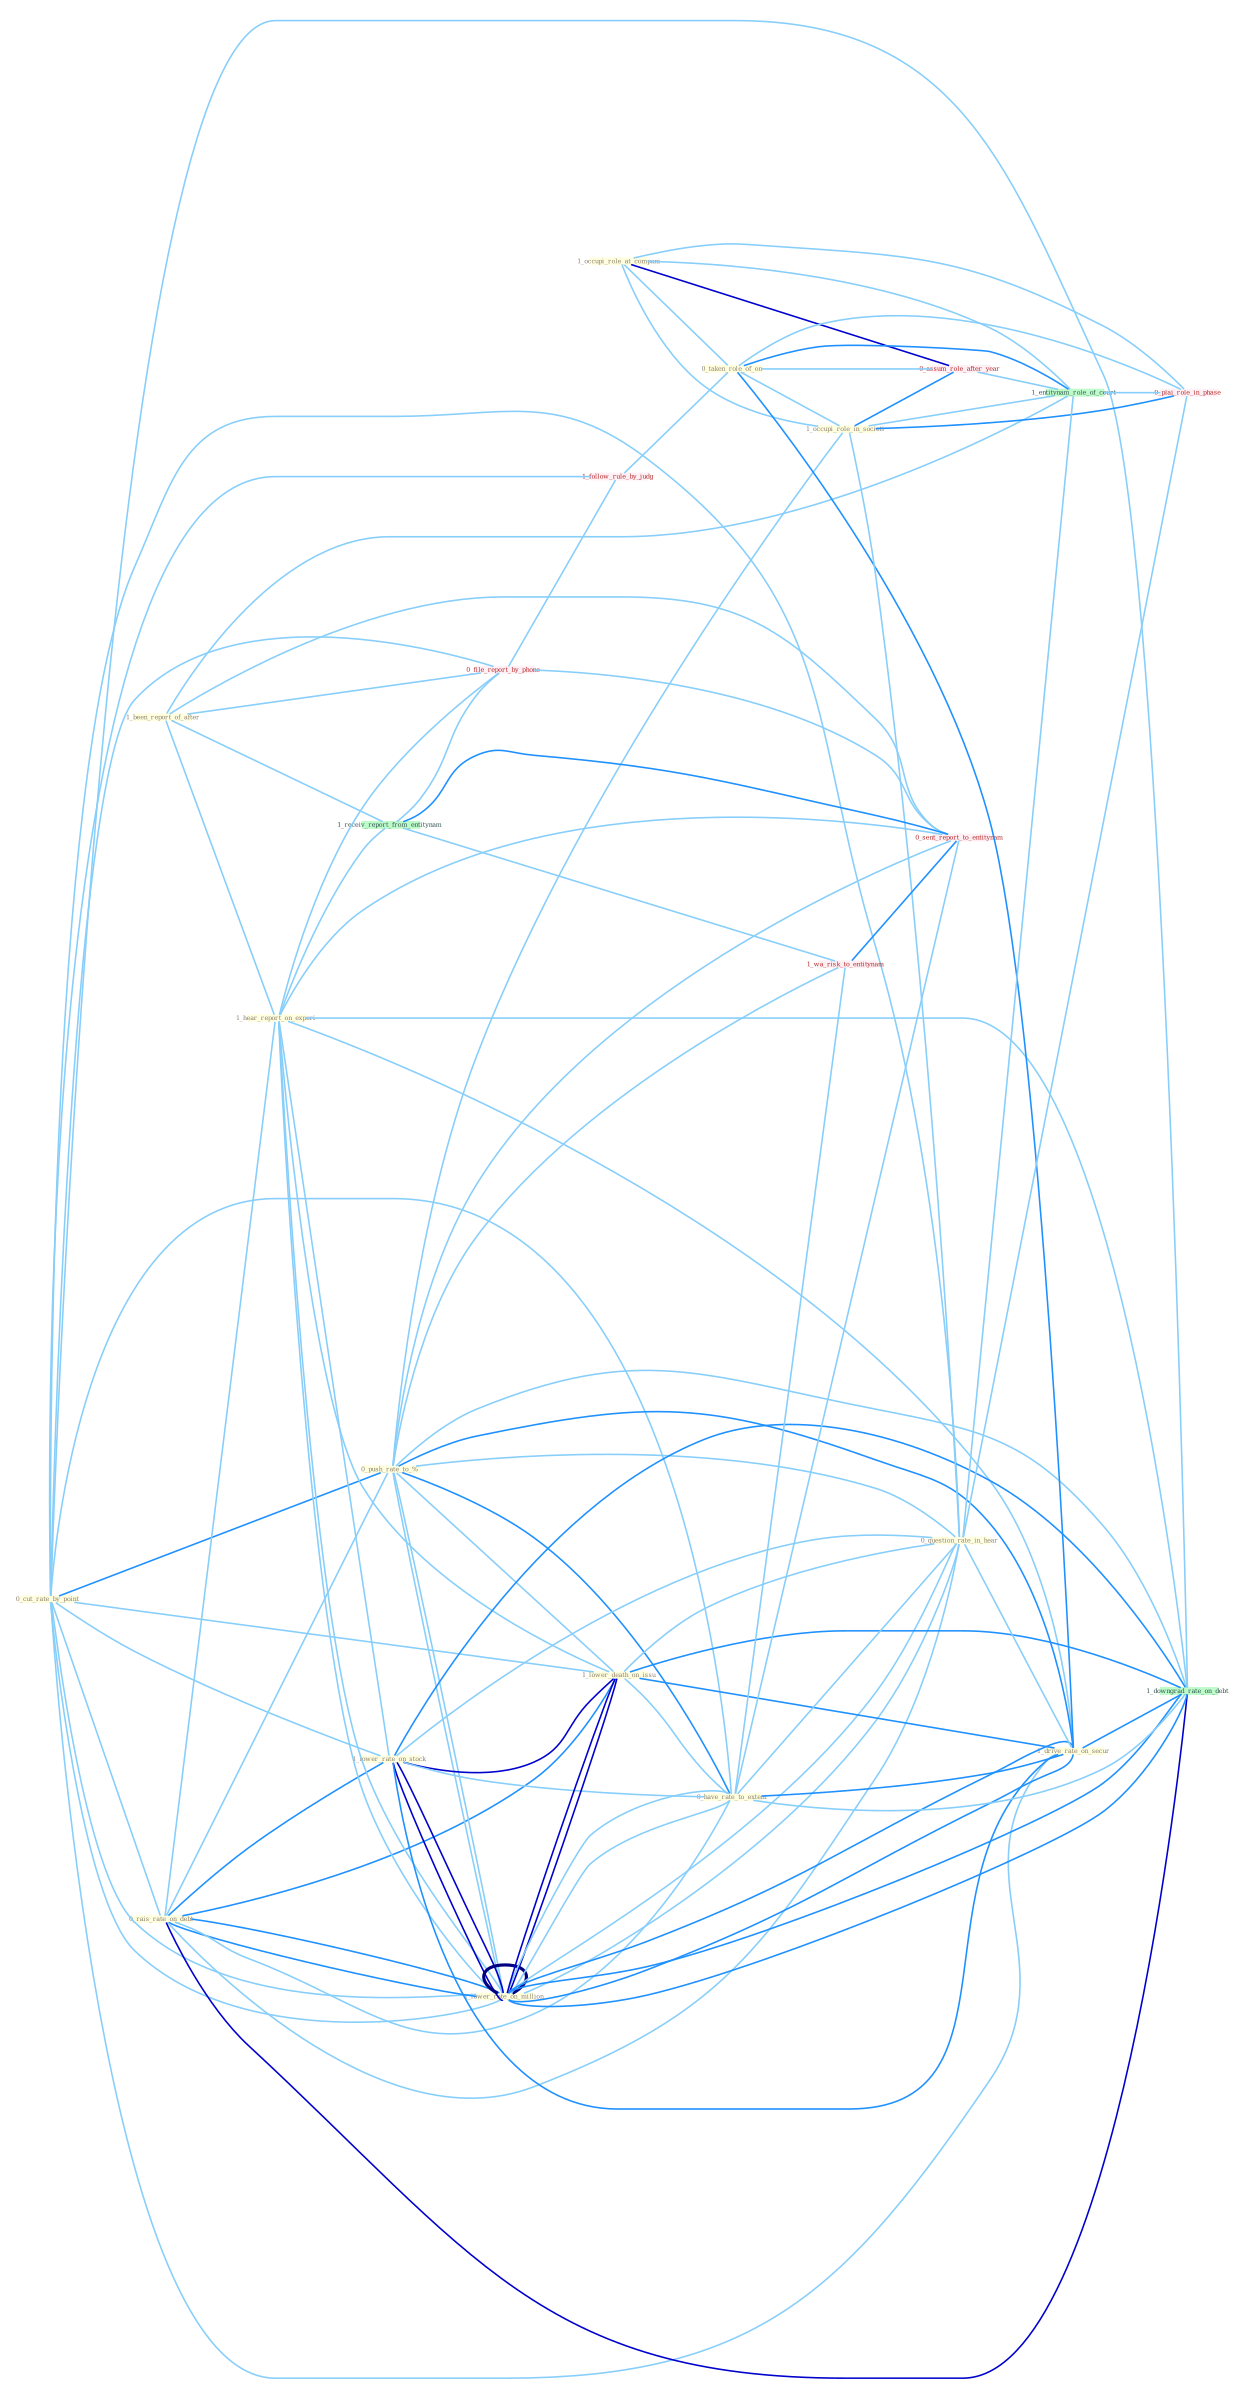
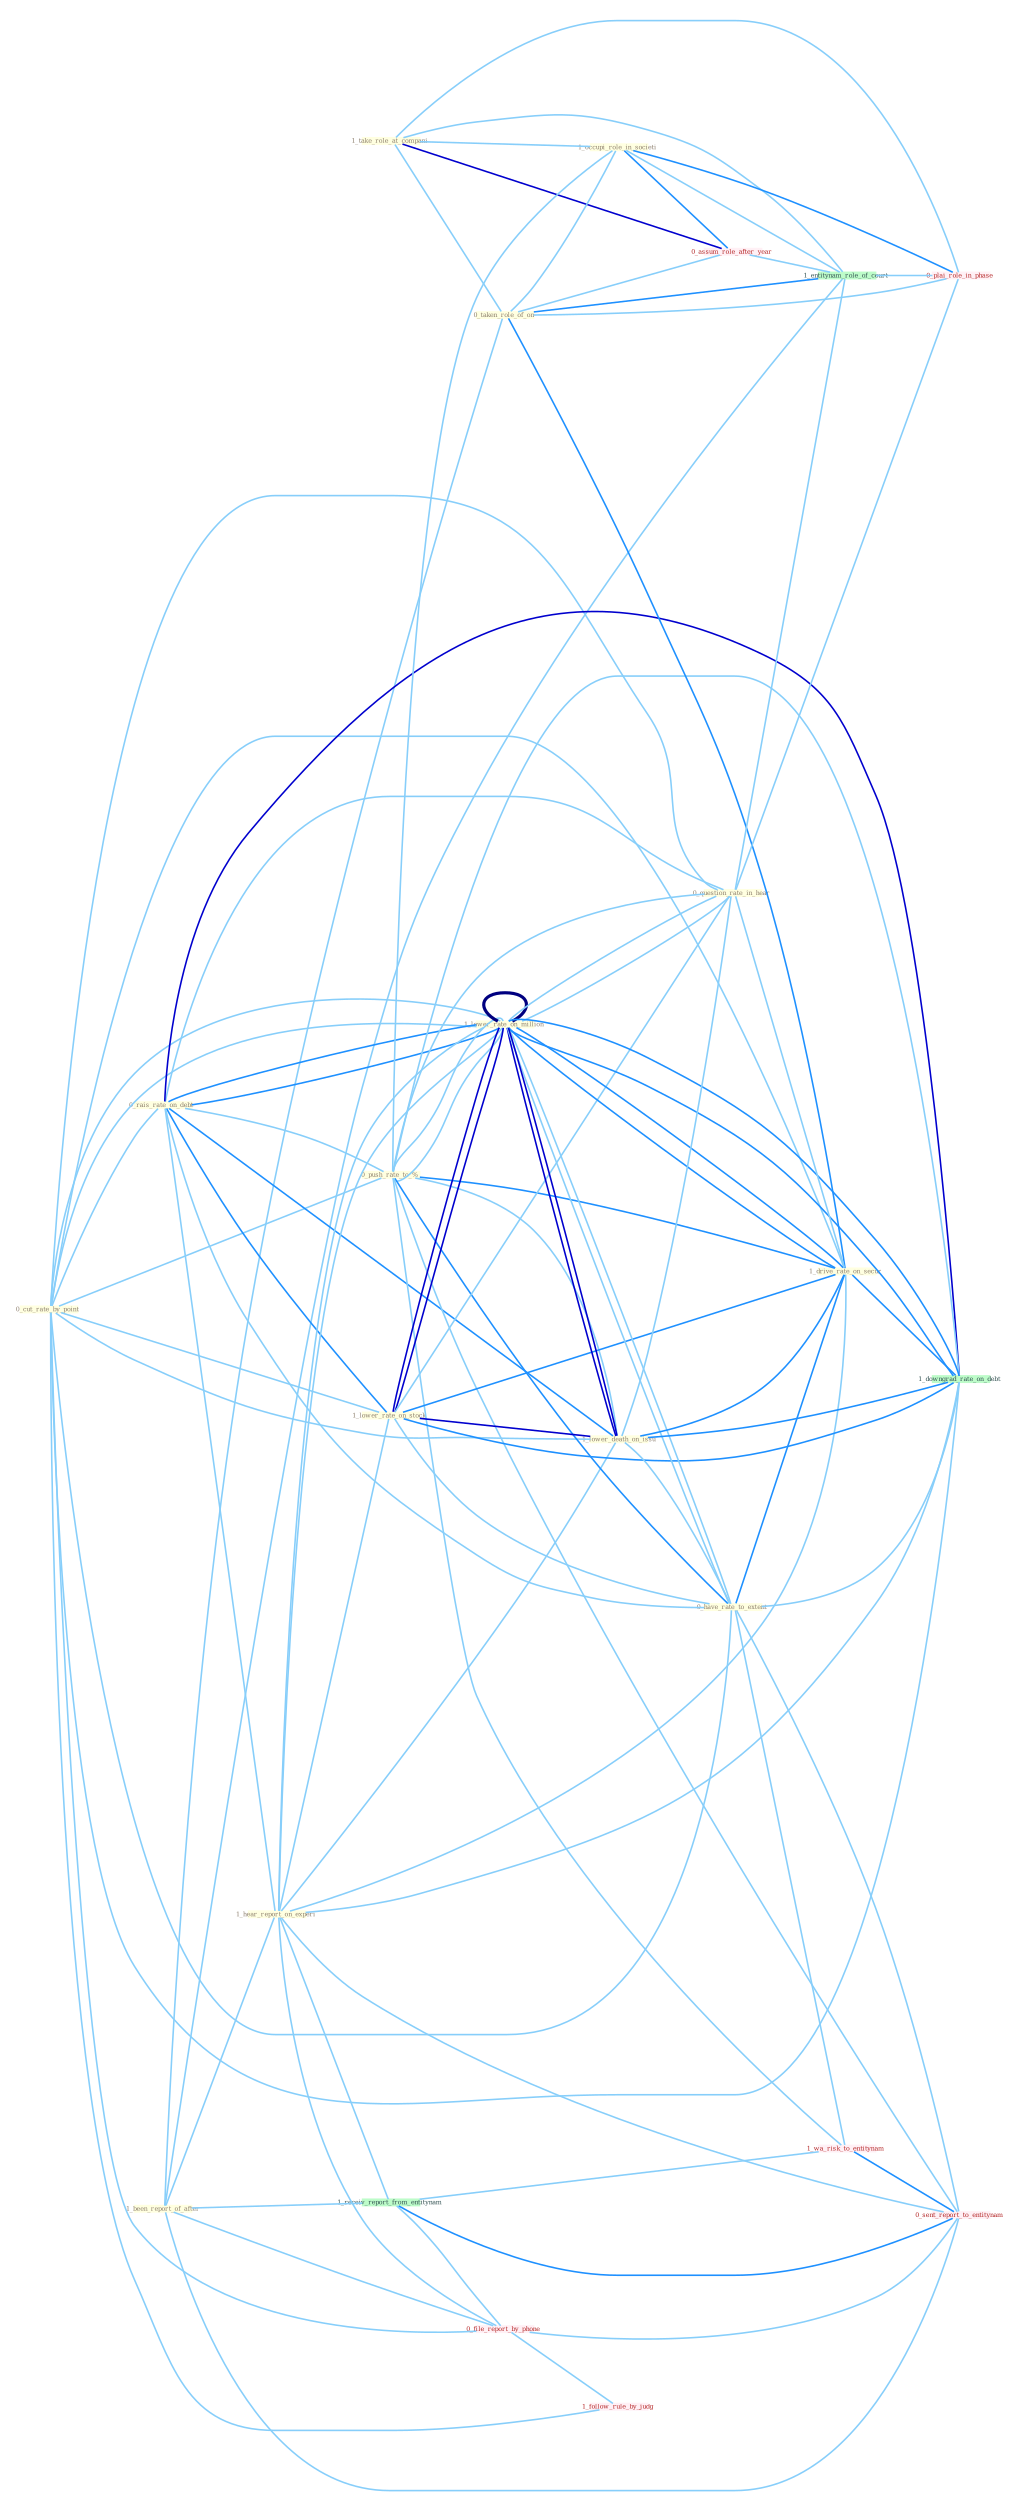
(619, 261) -> (391, 141)
(676, 423) -> (253, 1297)
(918, 956) -> none
(228, 1531) -> (220, 1242)
(847, 1669) -> none
